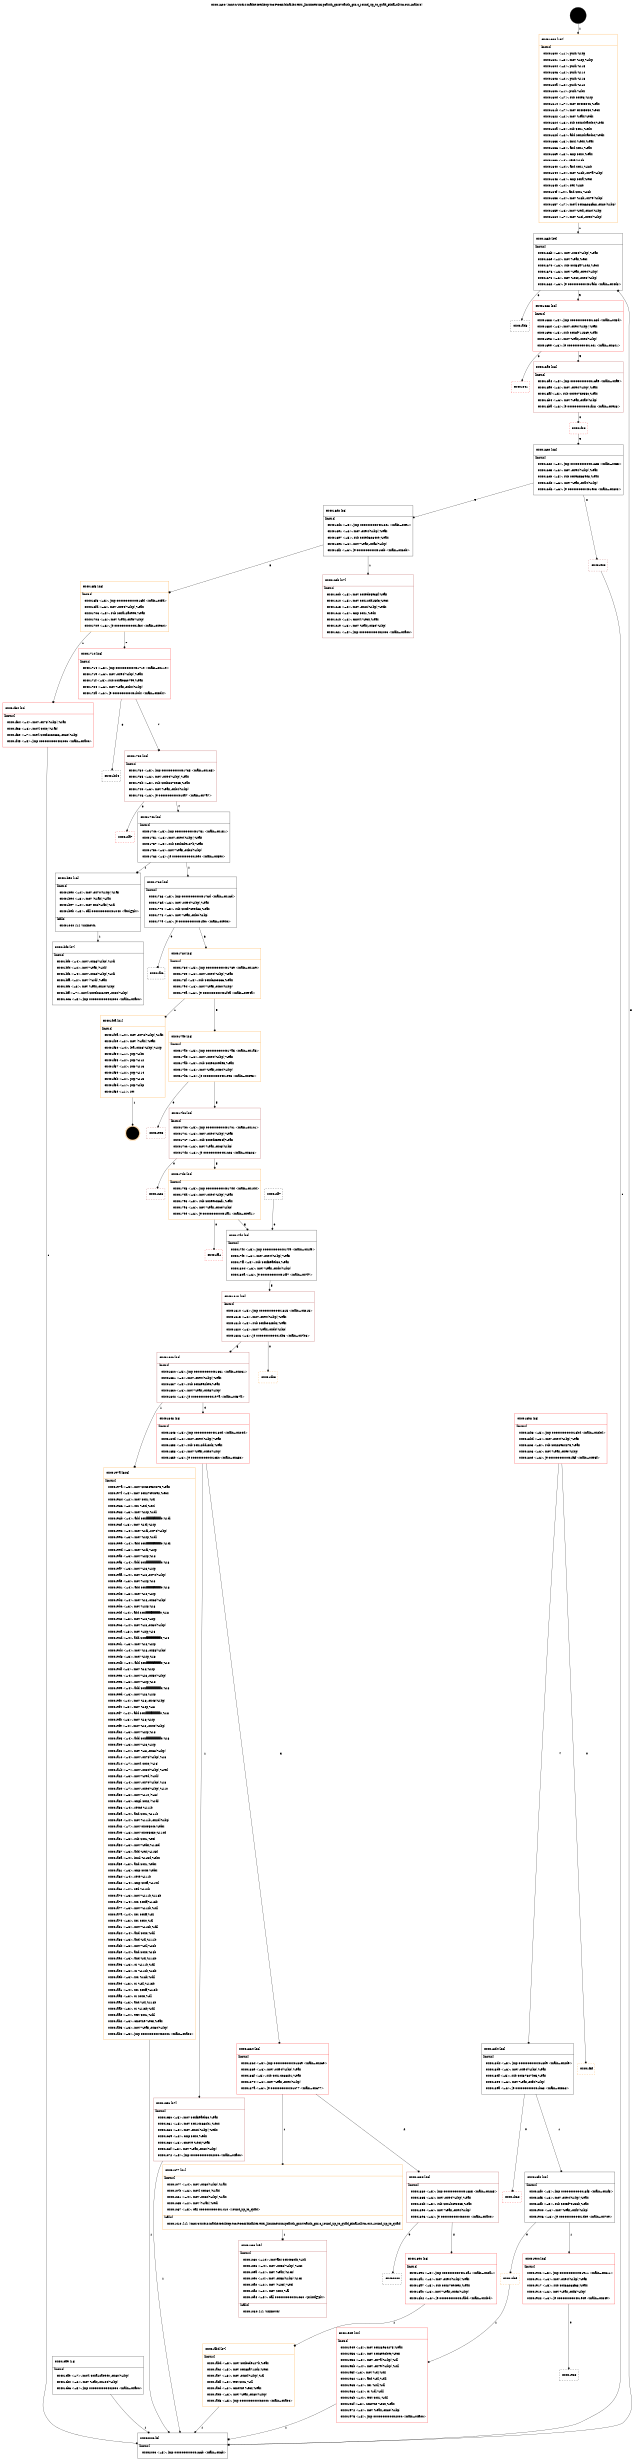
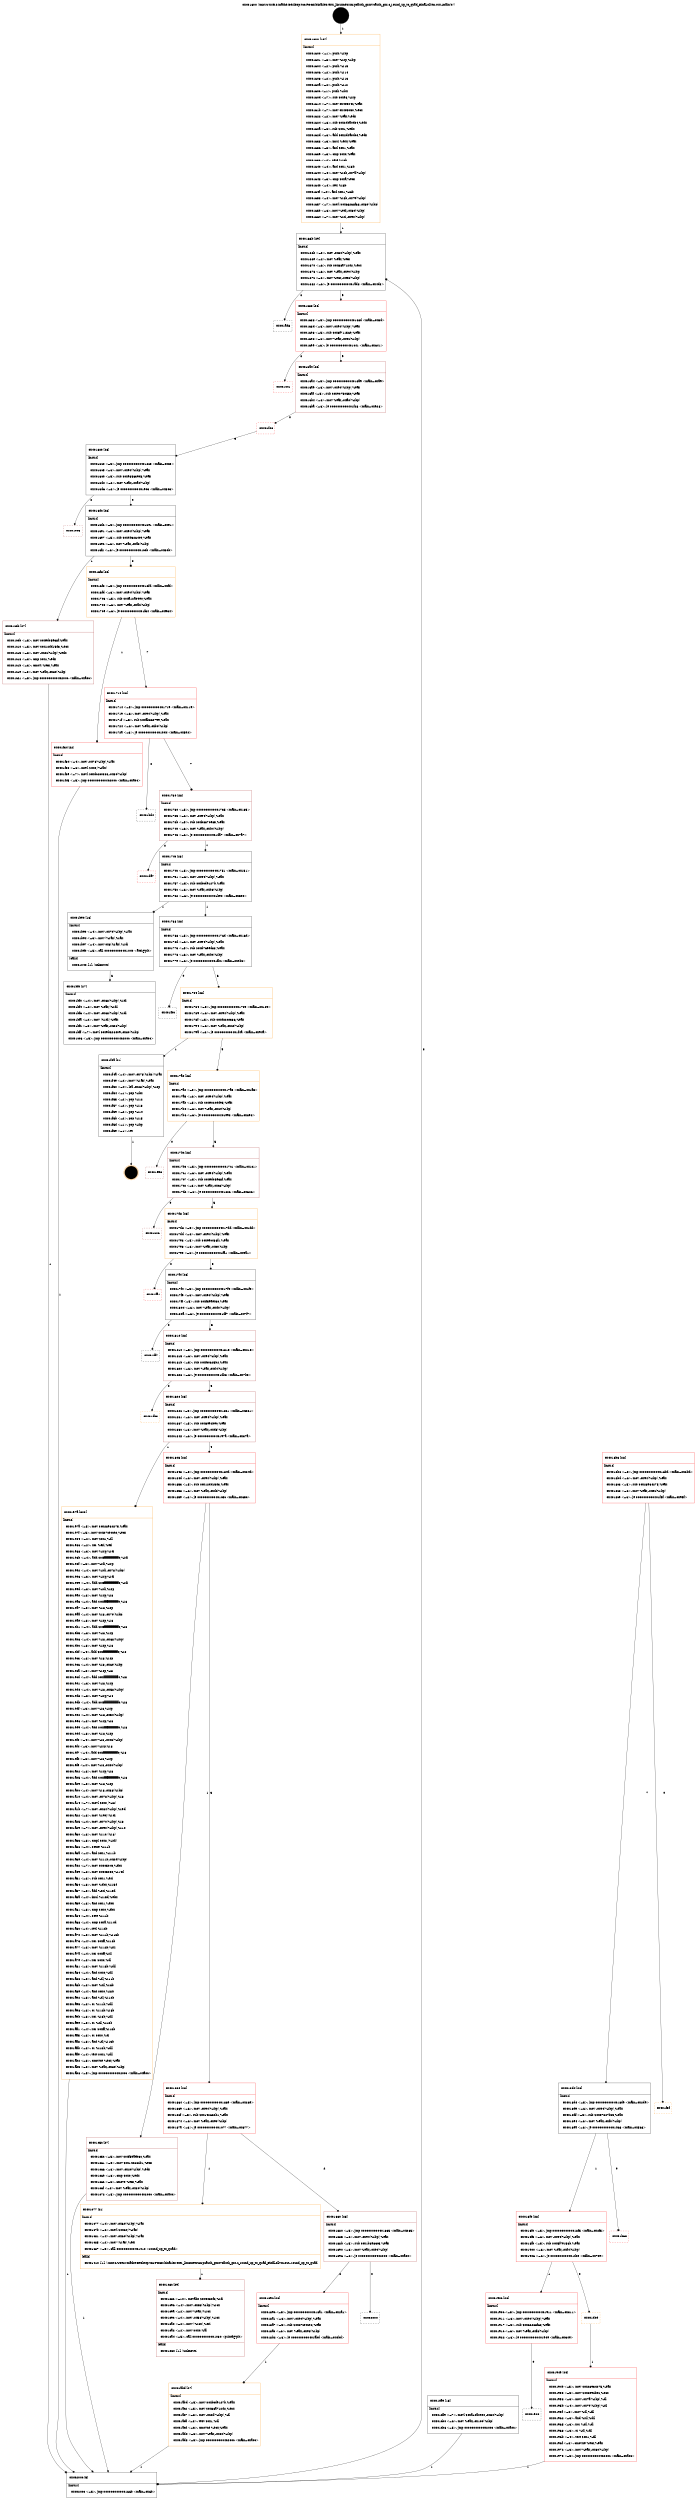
(99, 937) -> (112, 976)
(133, 1057) -> (131, 1096)
(273, 1214) -> (160, 1332)
(620, 1681) -> (48, 1581)
(570, 2197) -> (561, 2237)
